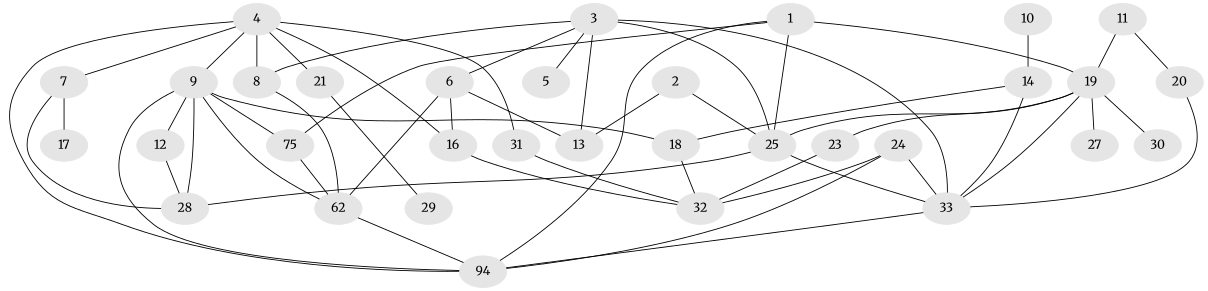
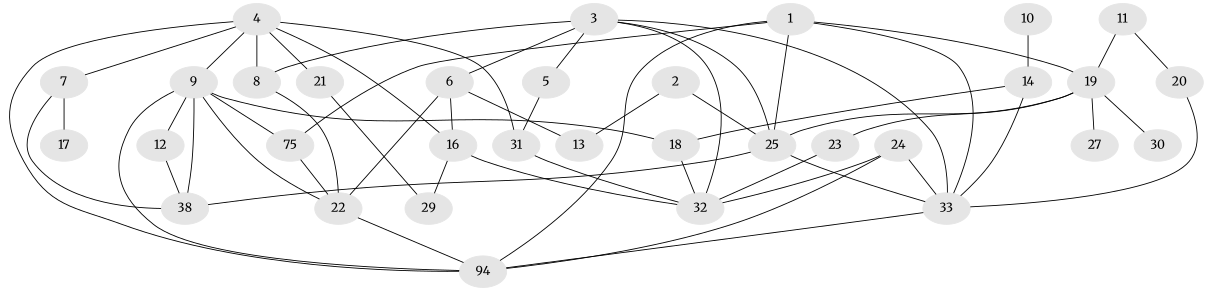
(587, 82) -> (714, 79)
none -> (531, 114)
(1024, 151) -> (951, 60)
none -> (441, 177)
(185, 209) -> (185, 209)
(338, 209) -> (338, 209)
